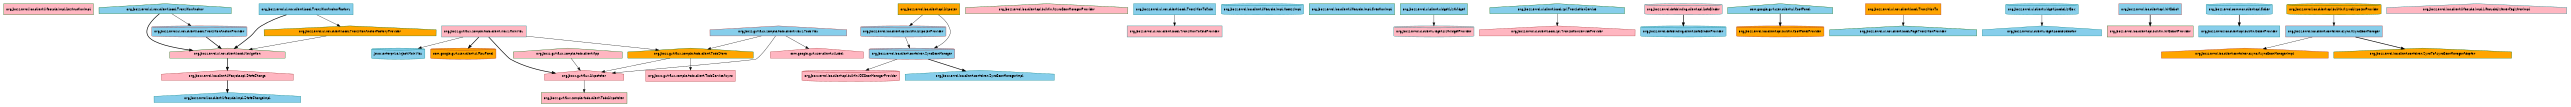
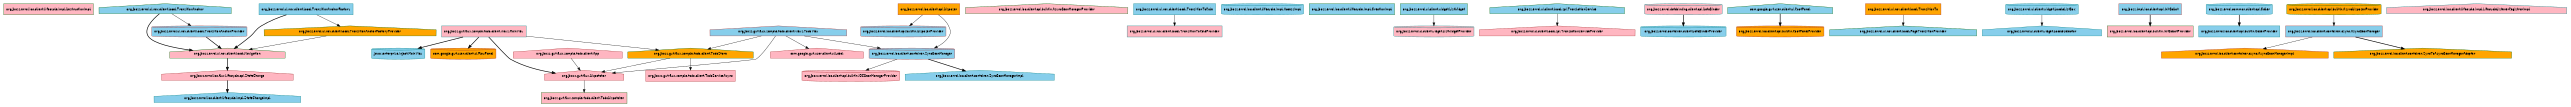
(929, 9) -> (929, 9)
(2150, 9) -> (2150, 9)
(1683, 31) -> (1683, 31)
(907, 41) -> (841, 42)
(442, 42) -> (442, 42)
(568, 54) -> (568, 54)
(227, 76) -> (227, 76)
